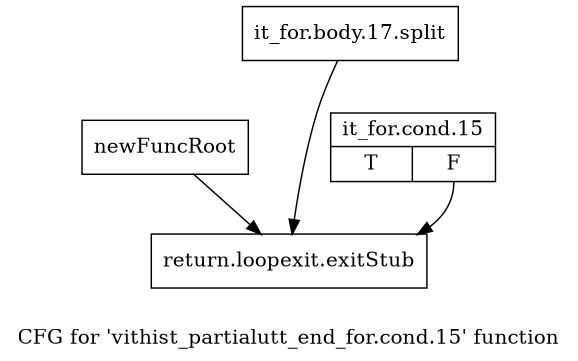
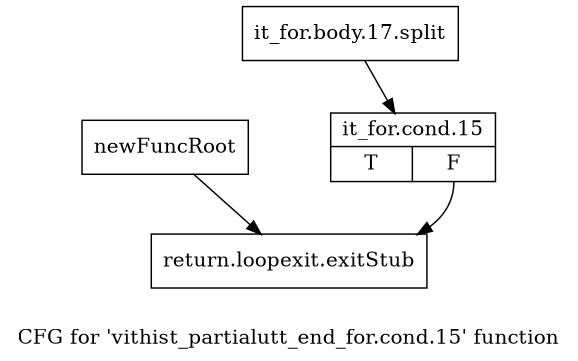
(310, 138) -> (376, 80)
